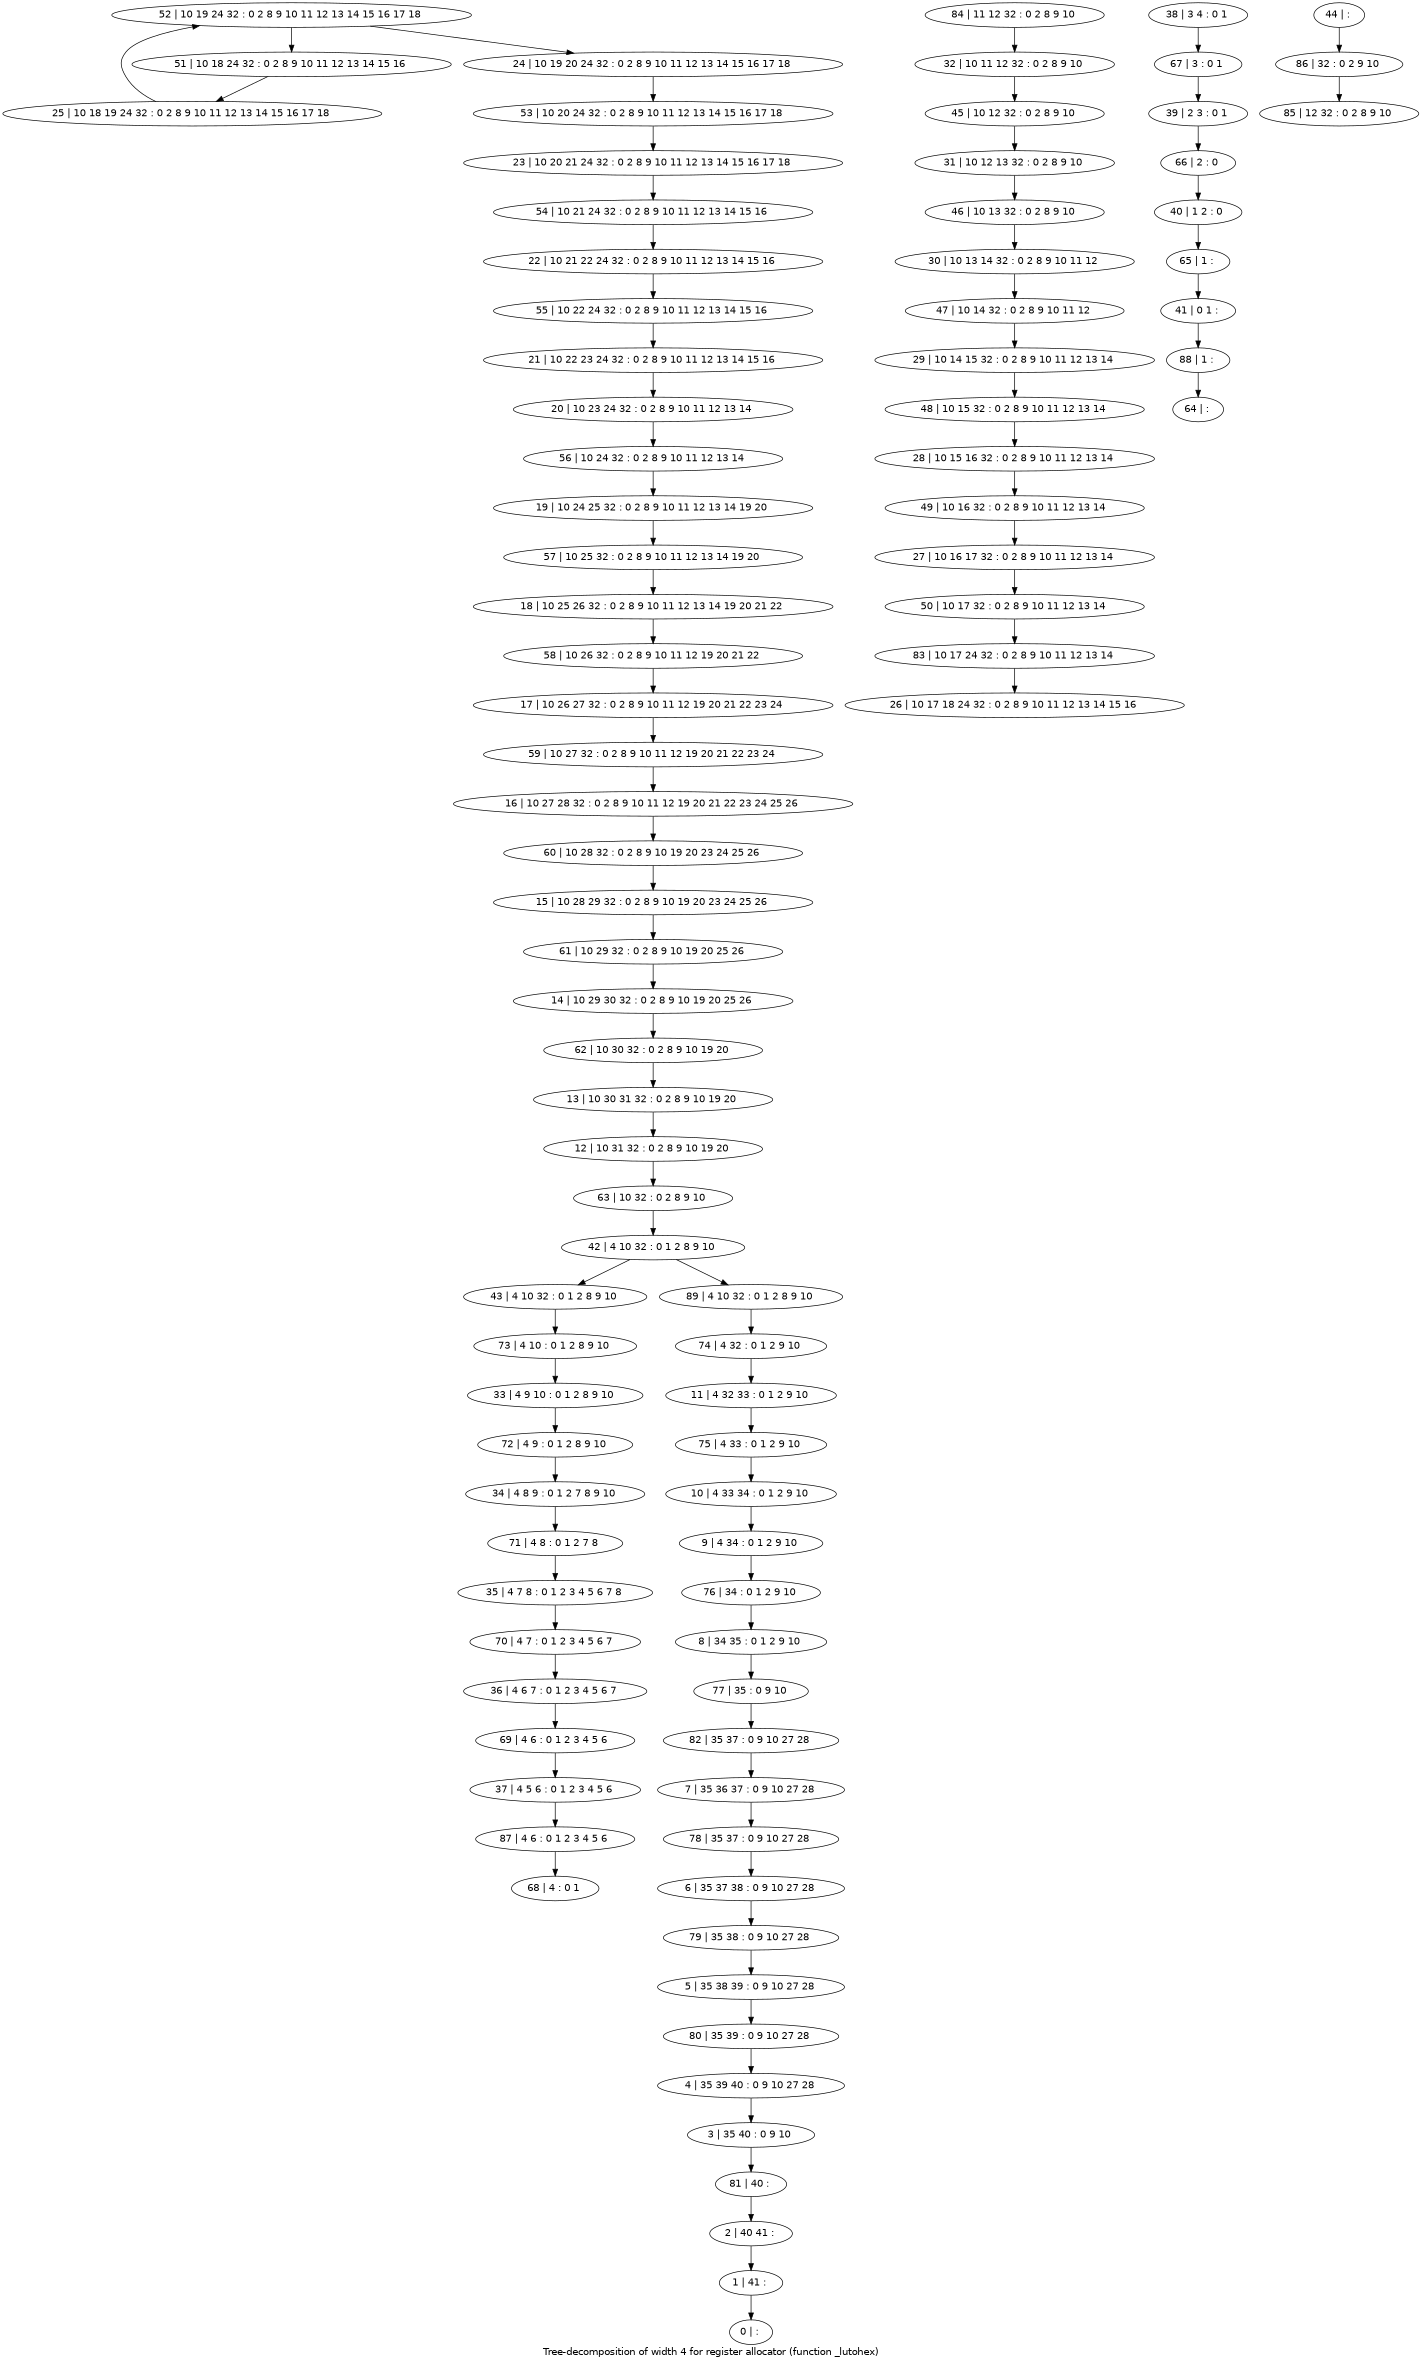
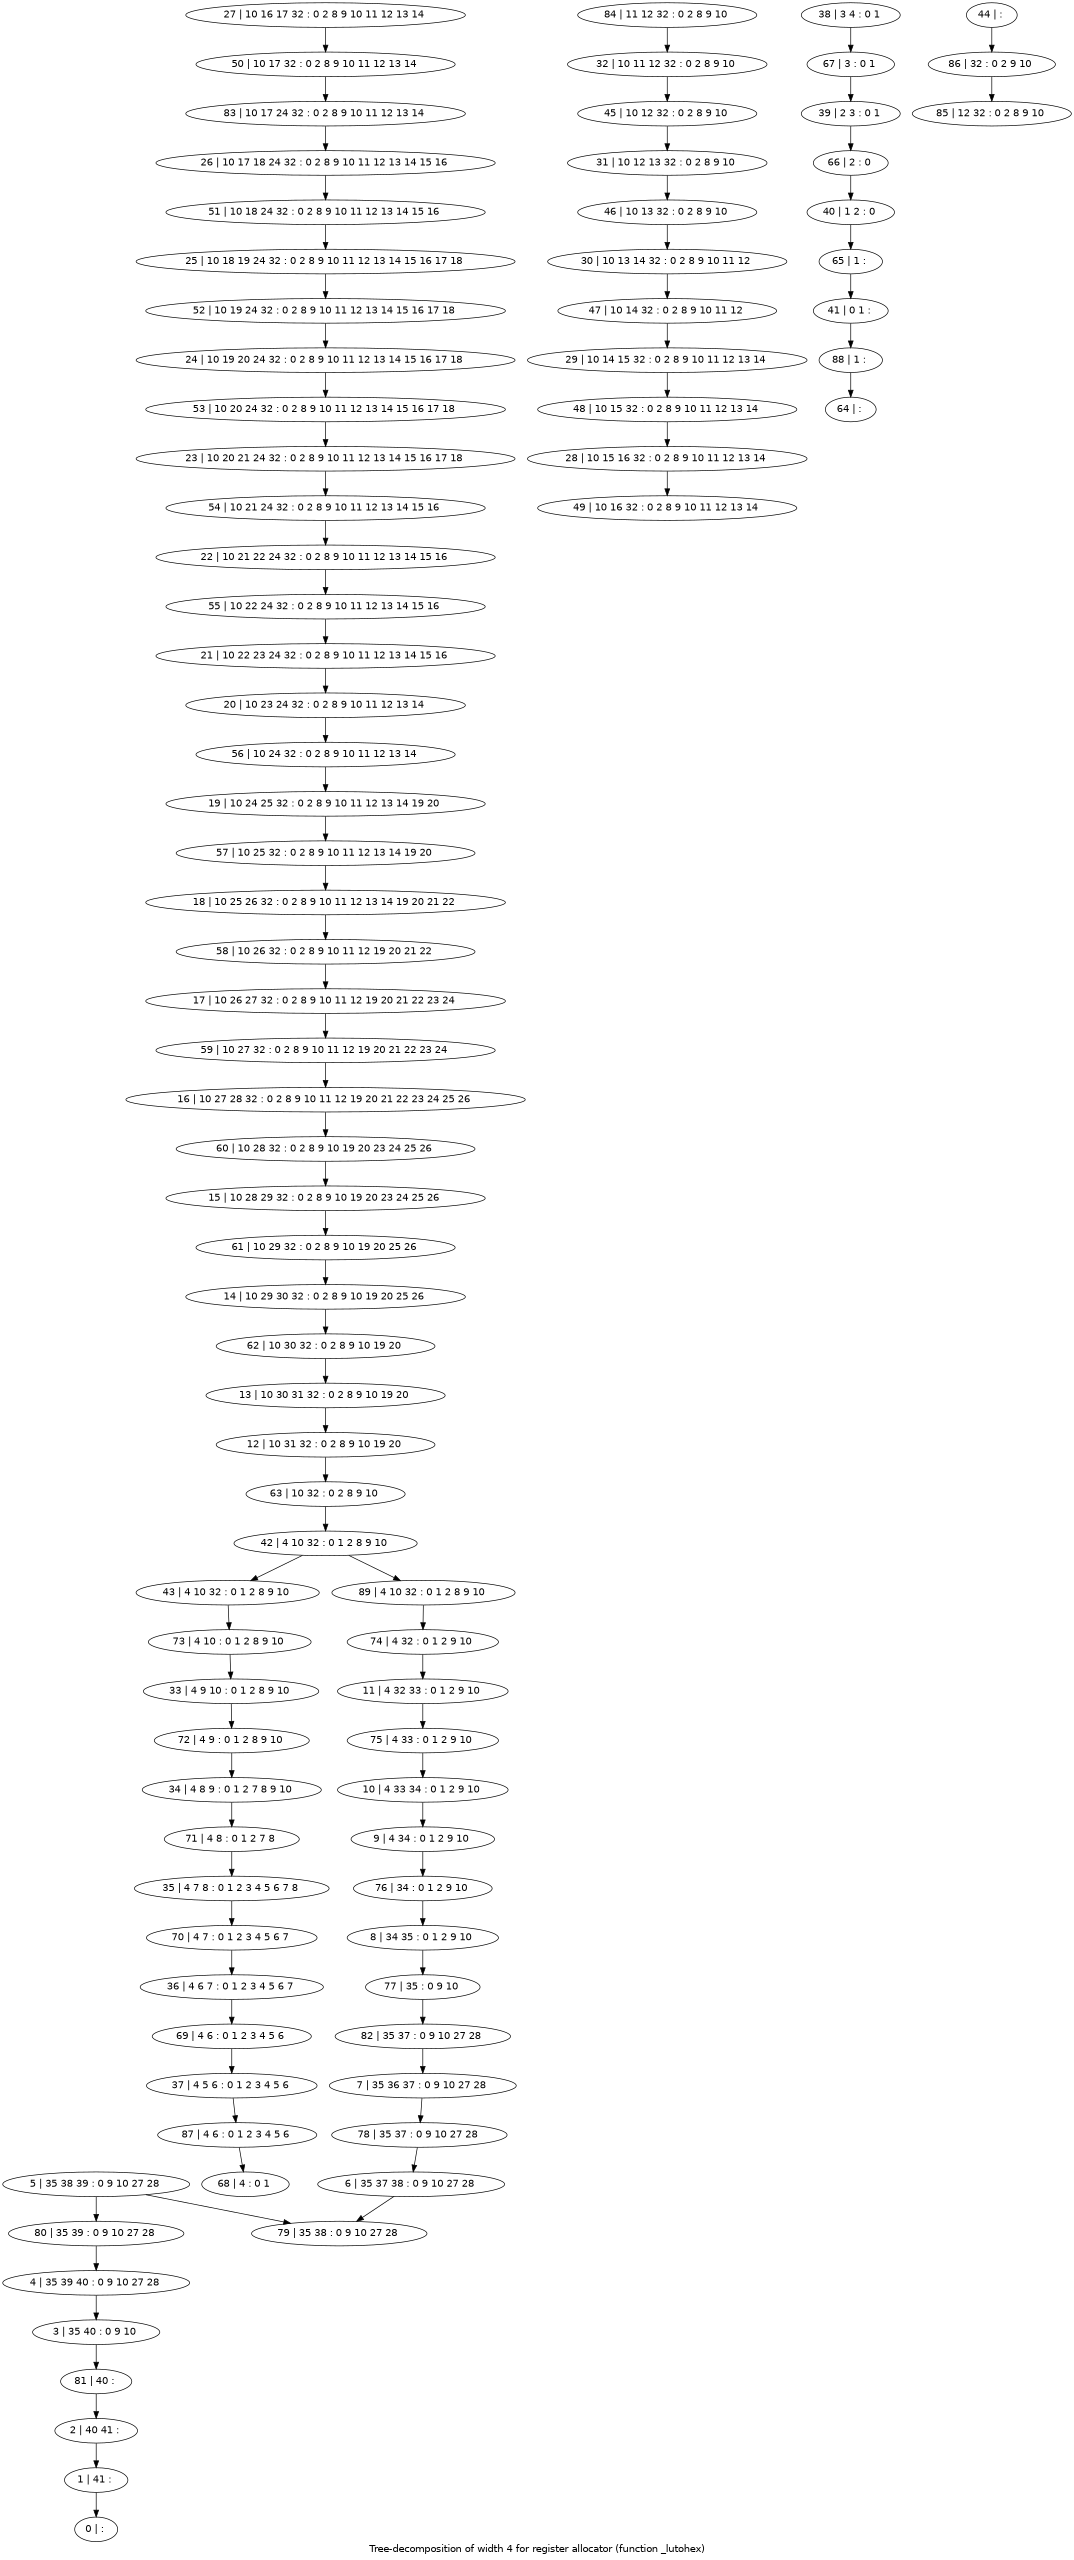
(292, 36) -> (326, 184)
(1015, 529) -> none
(751, 1959) -> (215, 2208)
